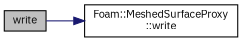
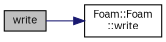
(161, 21) -> (123, 21)
